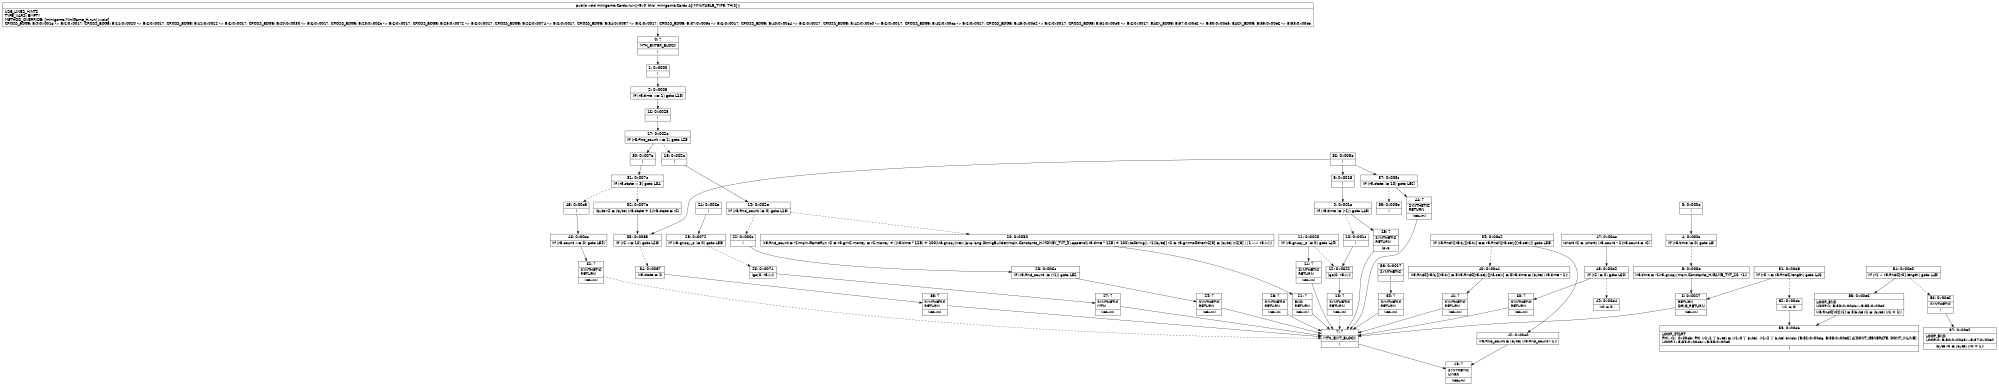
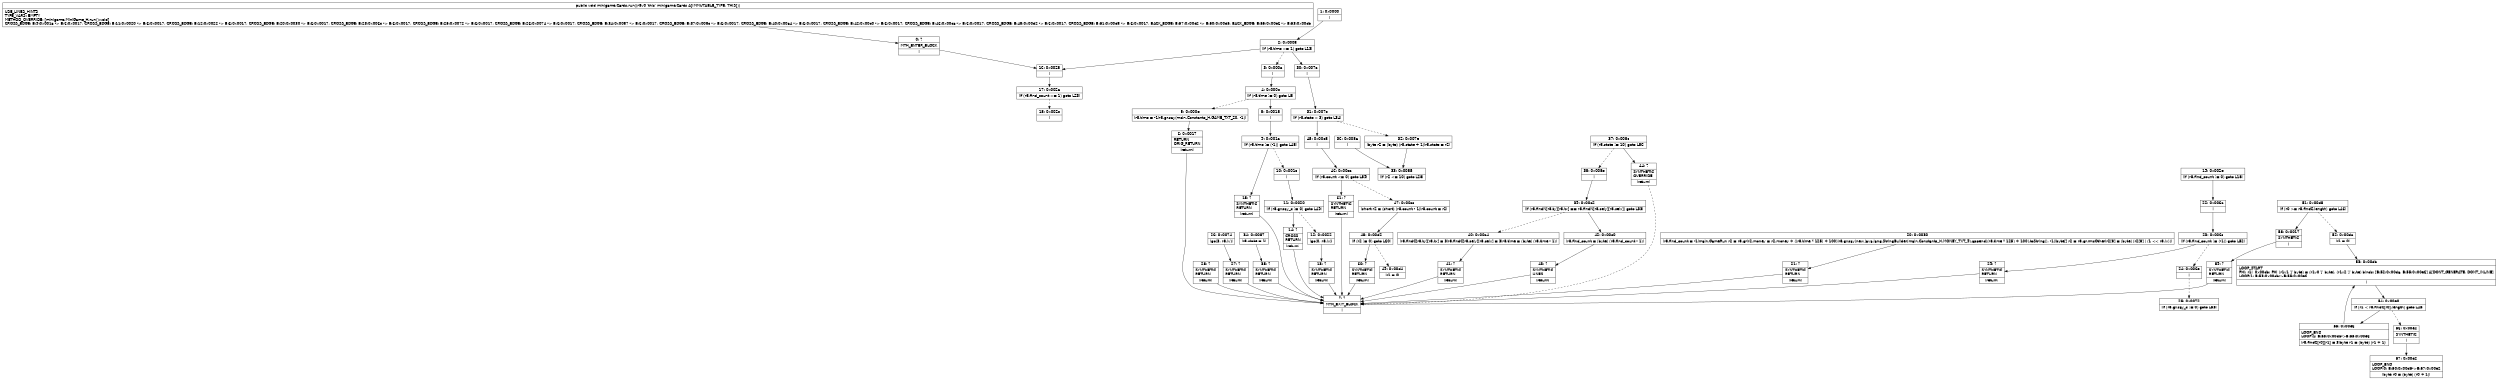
none -> (1281, 57)
(658, 59) -> (987, 59)
(651, 147) -> (1296, 57)
(1343, 169) -> (1270, 103)
(1365, 169) -> none
(715, 183) -> none
none -> (1590, 189)
none -> (1371, 190)
(600, 193) -> (1317, 127)
(1416, 210) -> (1643, 176)
(703, 223) -> (2189, 286)
(751, 223) -> (2213, 189)
(878, 223) -> none
(1386, 248) -> (1247, 214)
none -> (2202, 254)
(643, 255) -> none
(1348, 255) -> (1290, 189)
(728, 256) -> none
(1374, 264) -> (1544, 290)
(1309, 270) -> (1292, 236)
(763, 275) -> (1221, 241)
(1740, 288) -> (2303, 220)
none -> (2379, 291)
(1299, 302) -> (1795, 270)
(1101, 306) -> (1233, 274)
(1607, 307) -> (1392, 275)
(1340, 321) -> (1332, 288)
(959, 323) -> (1342, 255)
(1401, 356) -> (1447, 289)
